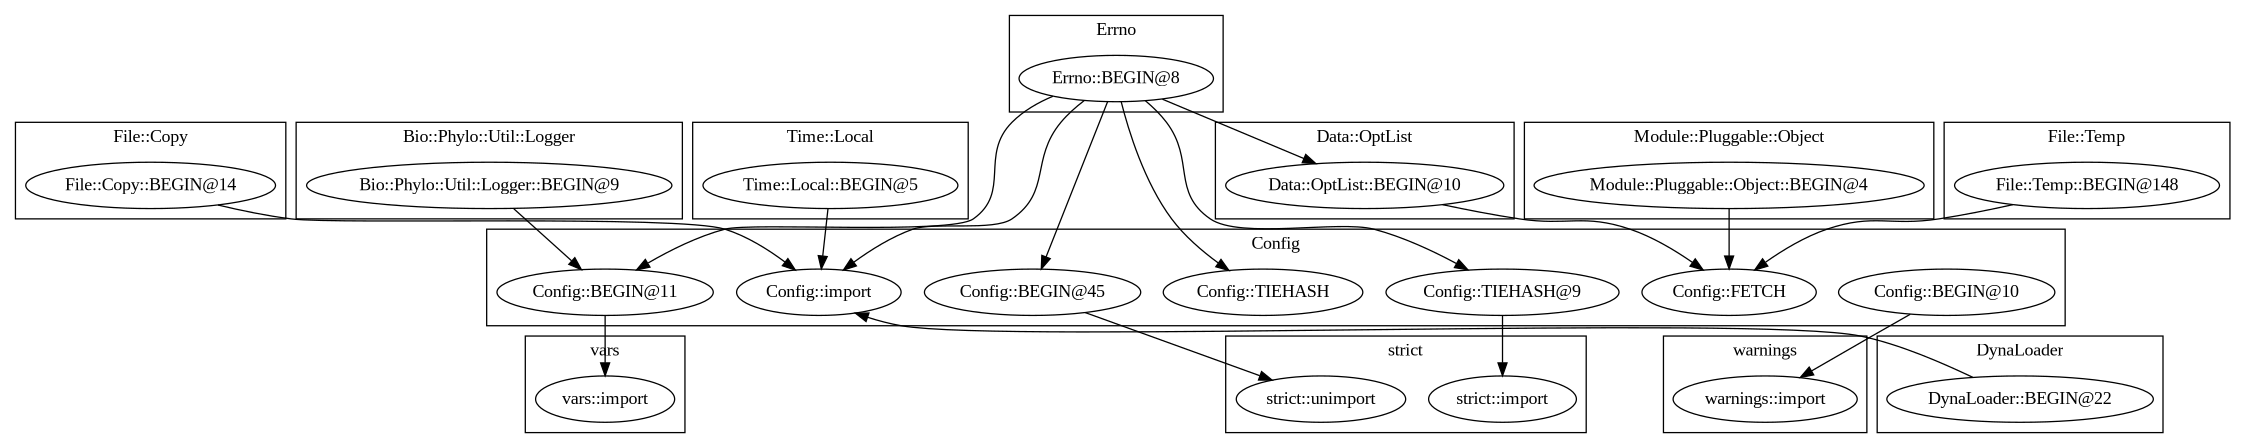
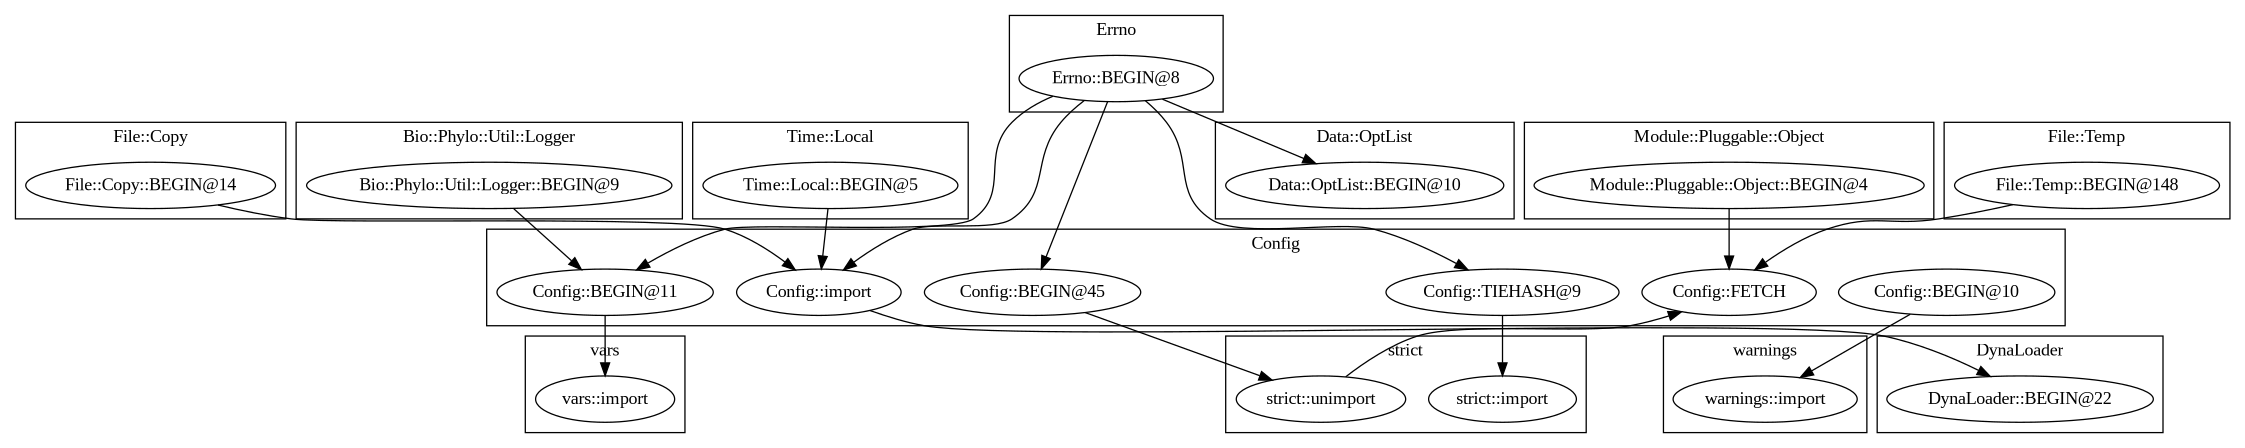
(1572, 221) -> (1502, 329)
(1263, 292) -> none
(1424, 329) -> (1427, 329)
